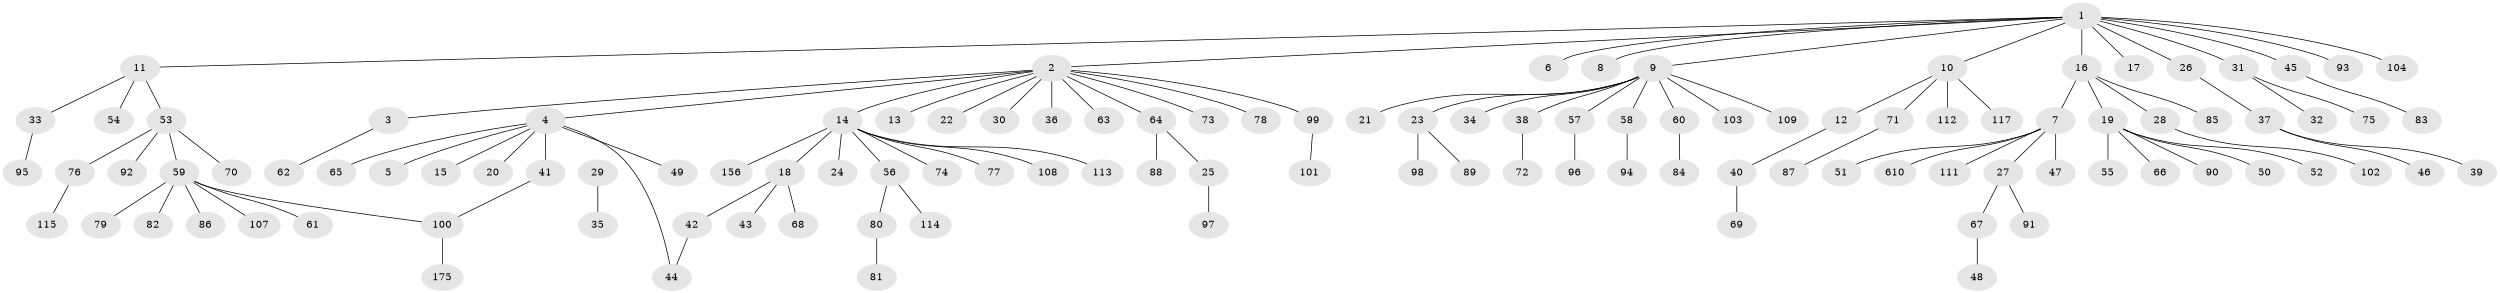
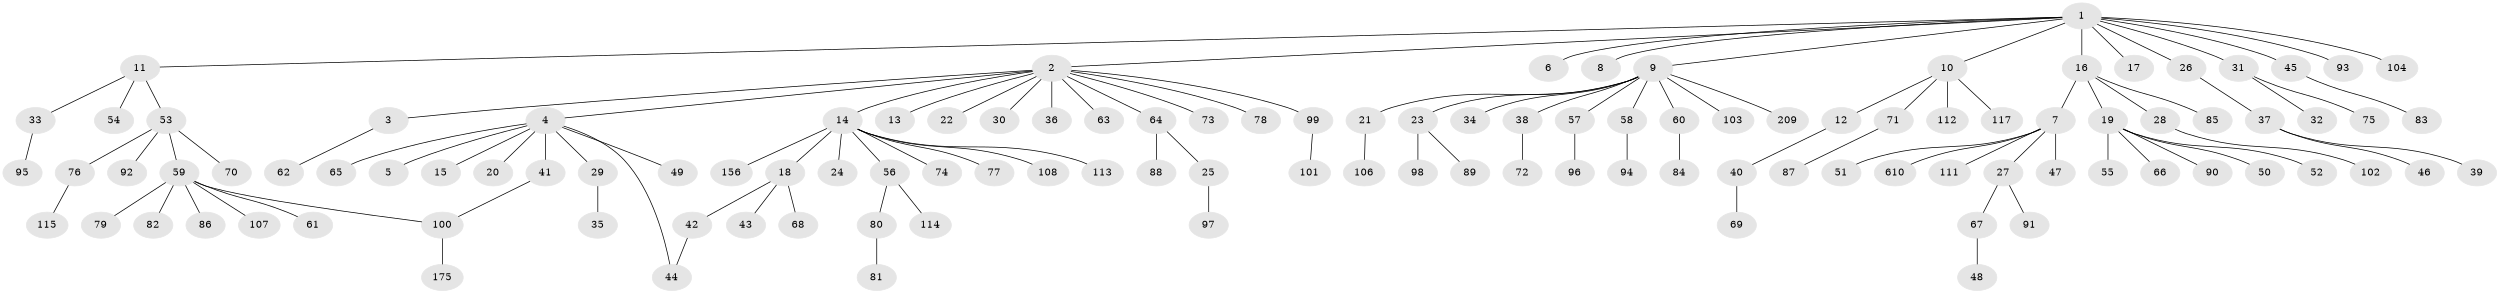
(1788, 121) -> (1788, 121)
none -> (572, 147)
none -> (1364, 173)
